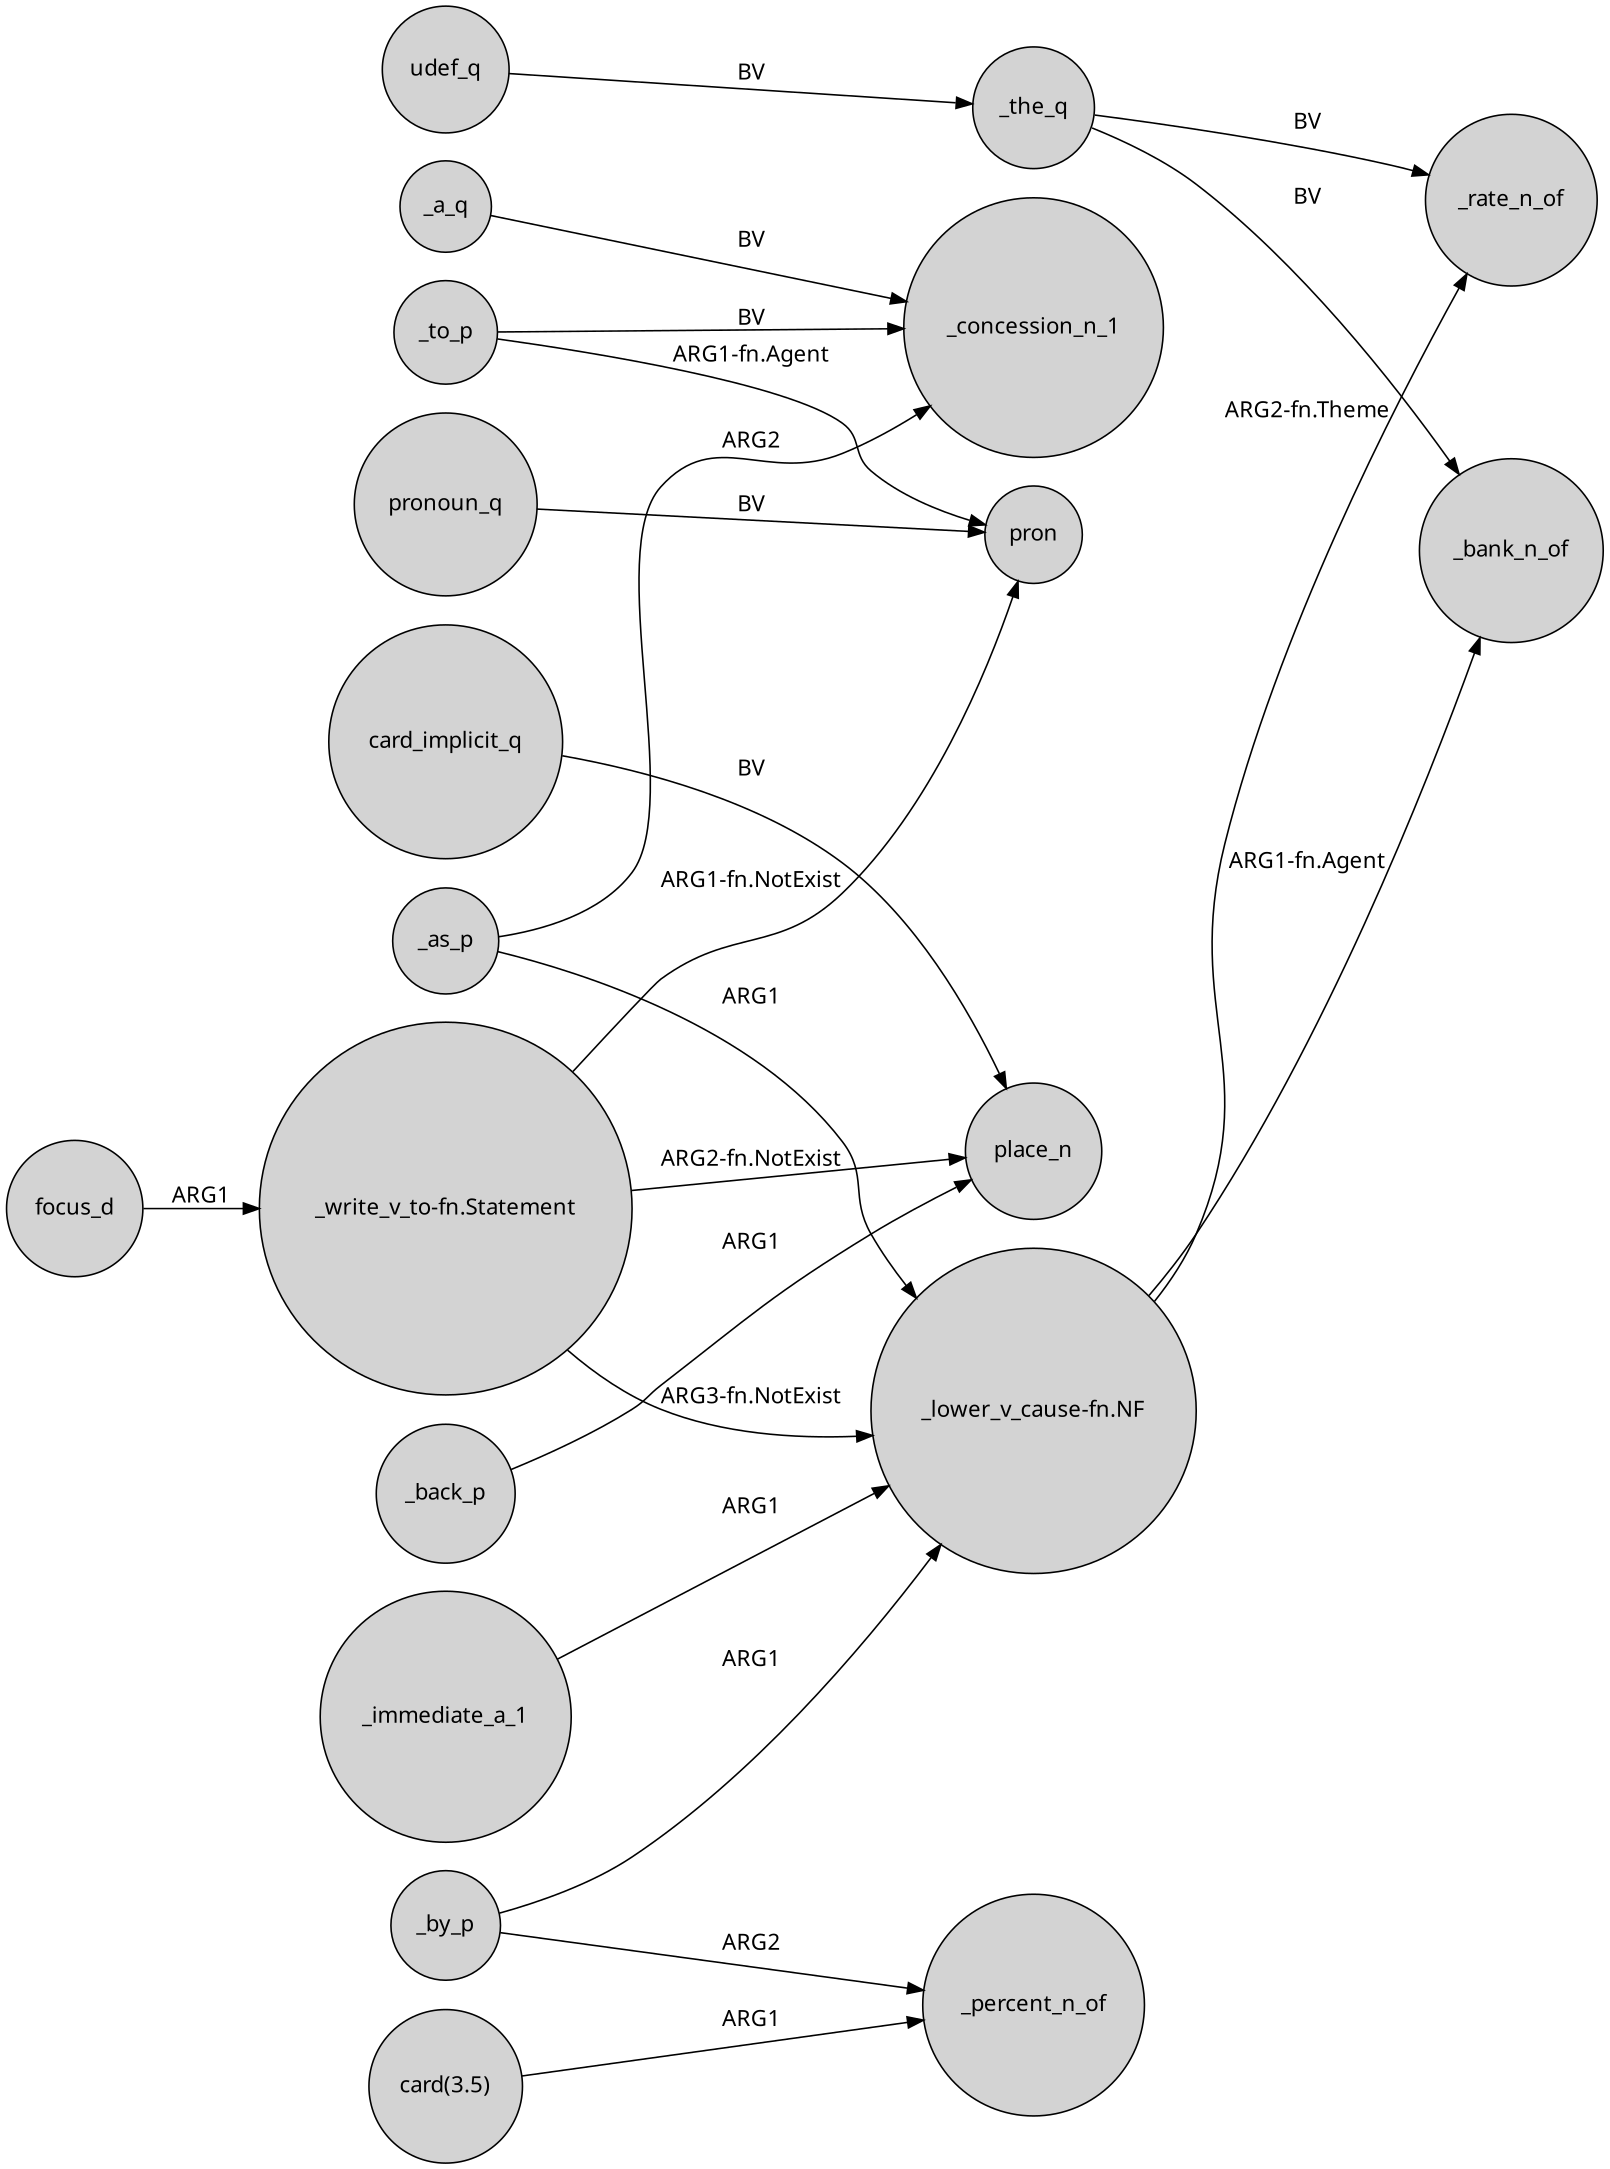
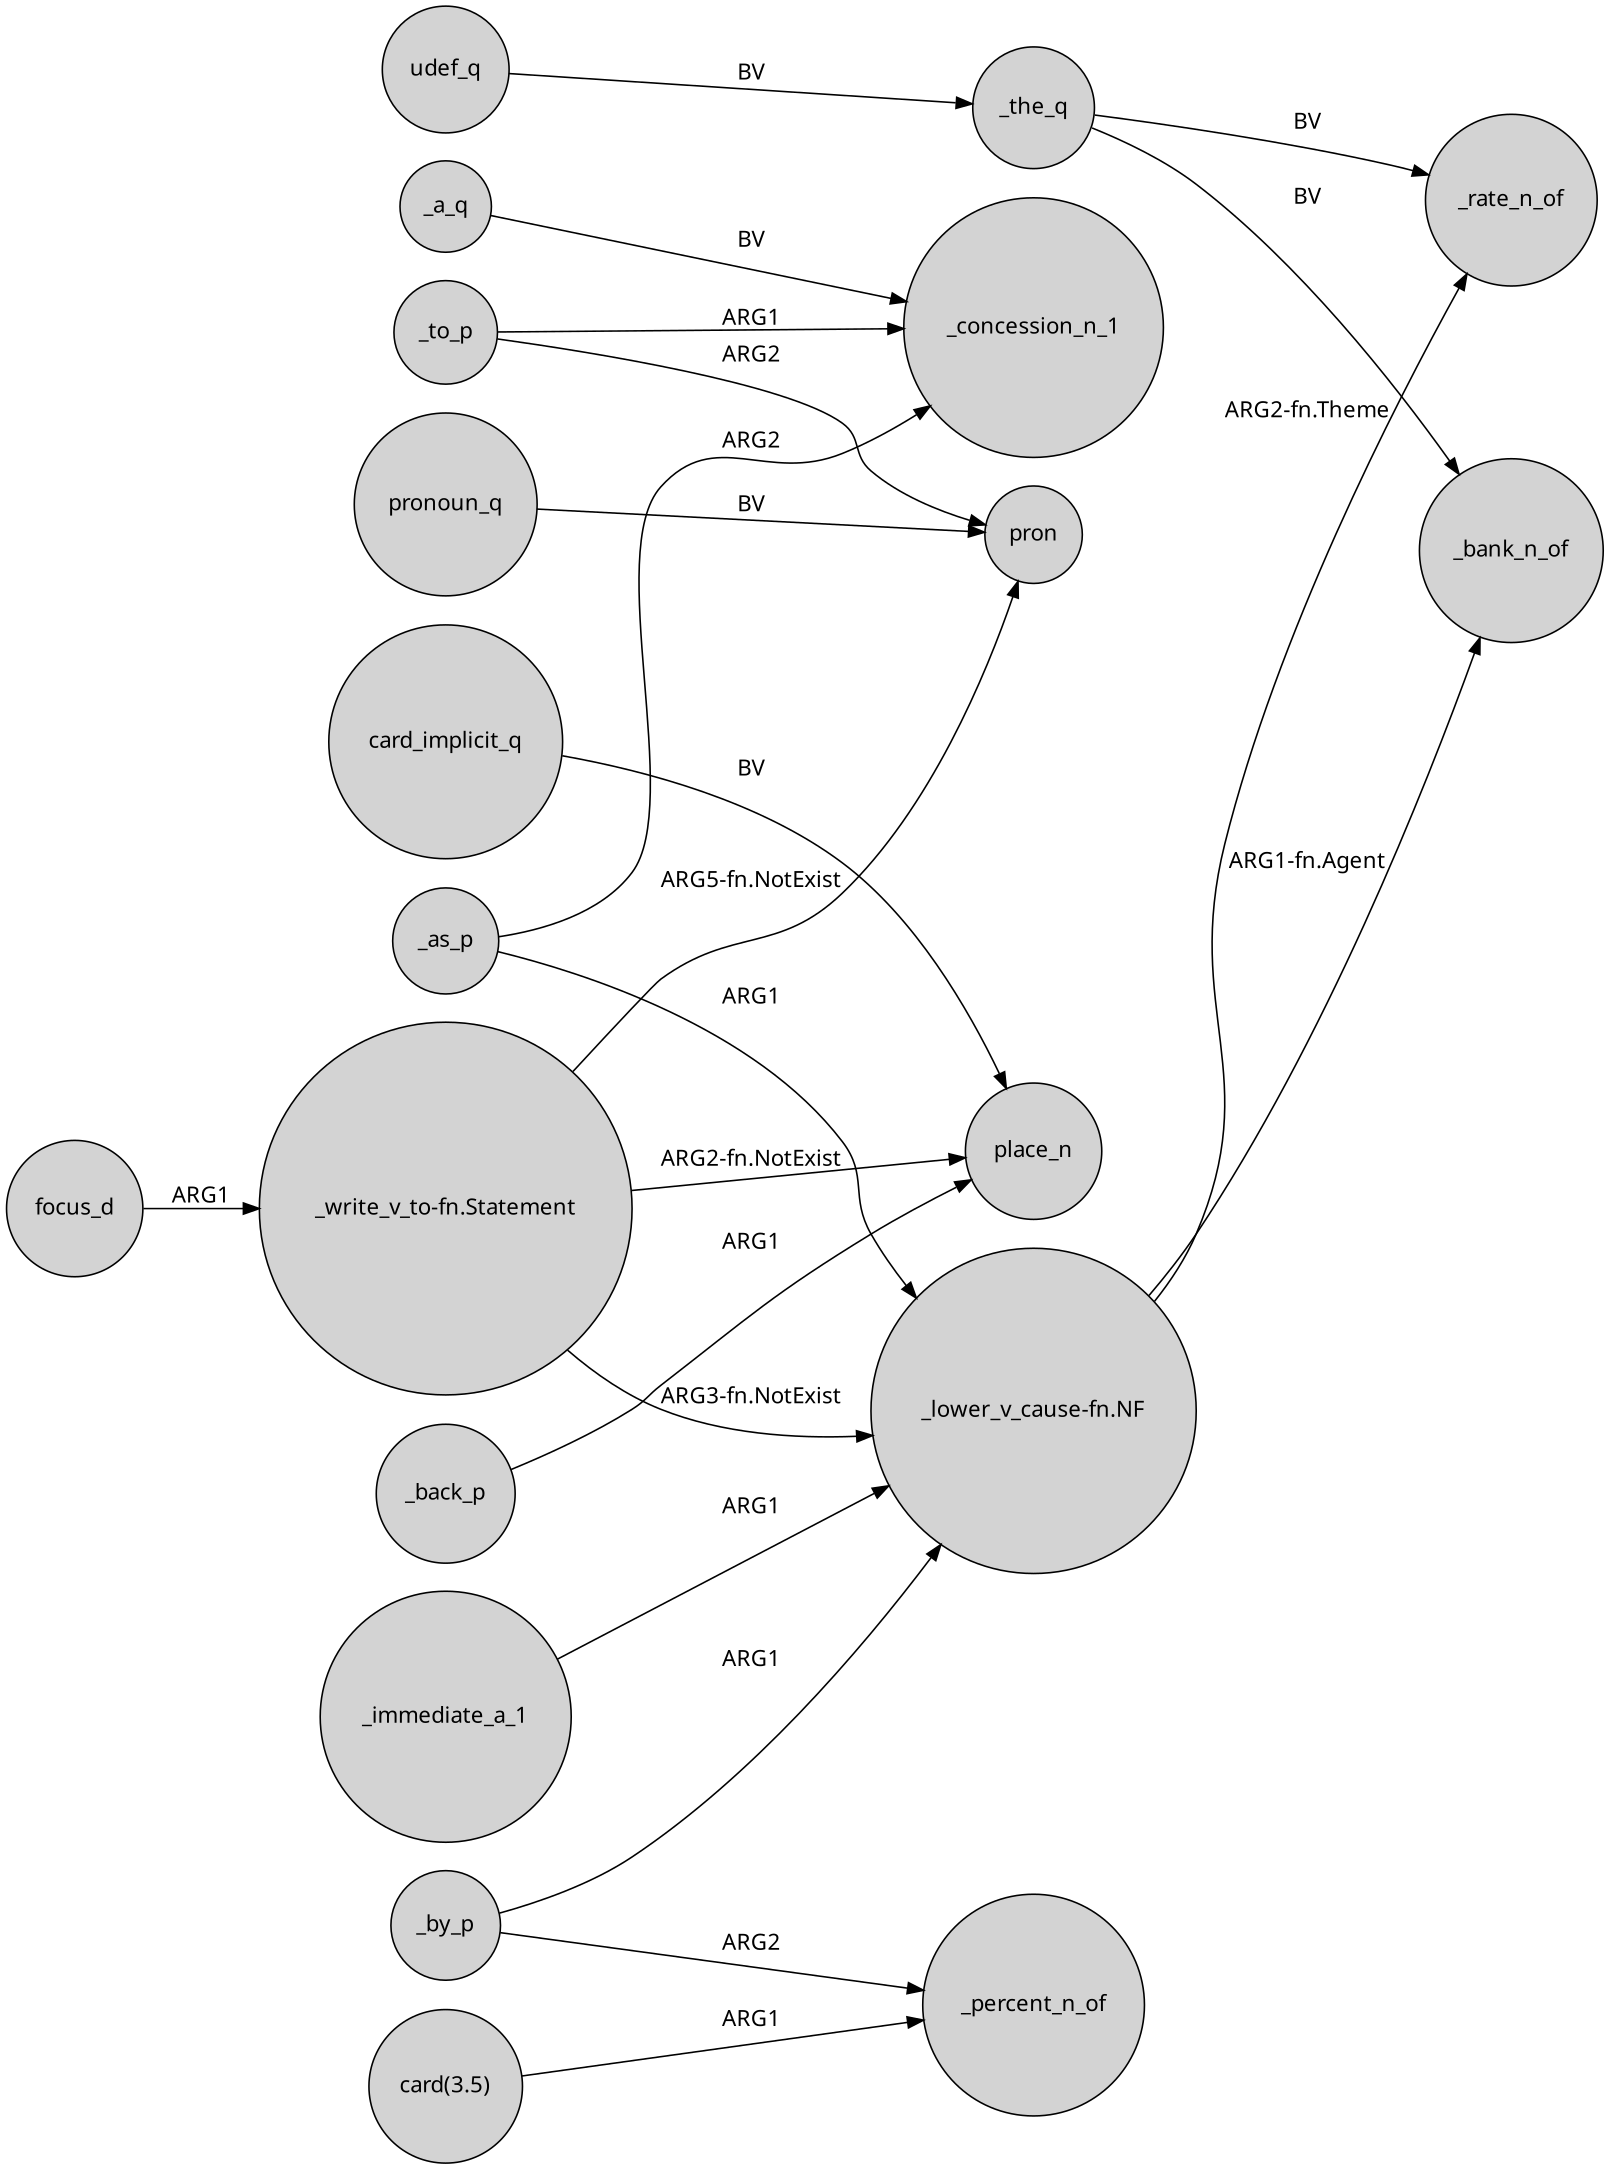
(752, 319) -> (752, 319)
(752, 355) -> (752, 355)
(752, 881) -> (752, 881)
